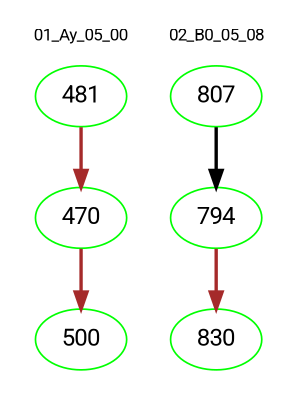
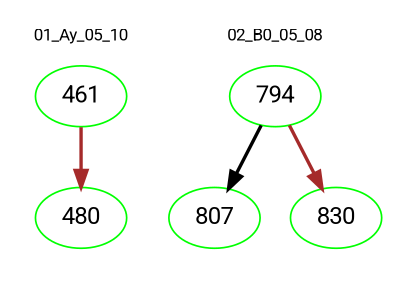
(81, 36) -> (81, 36)
(81, 96) -> (81, 96)
(216, 149) -> (249, 149)
(81, 218) -> (81, 218)
(81, 339) -> none
